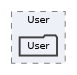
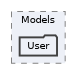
(38, 21) -> (38, 21)
